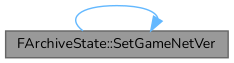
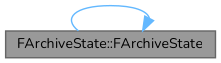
(117, 44) -> (111, 44)
